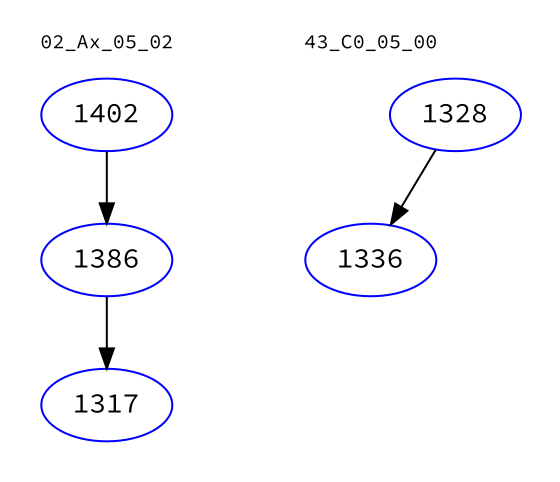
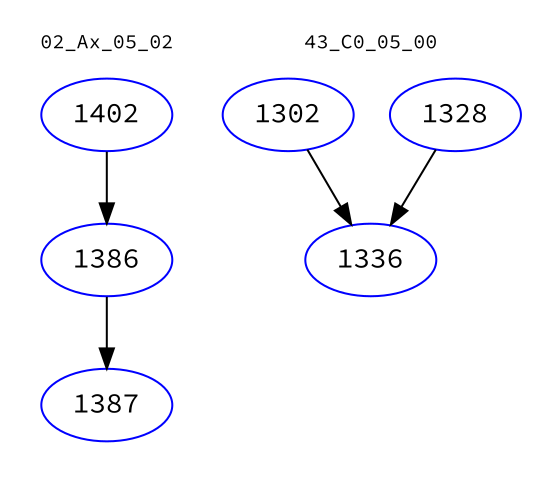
none -> (288, 115)
(107, 405) -> (107, 405)
